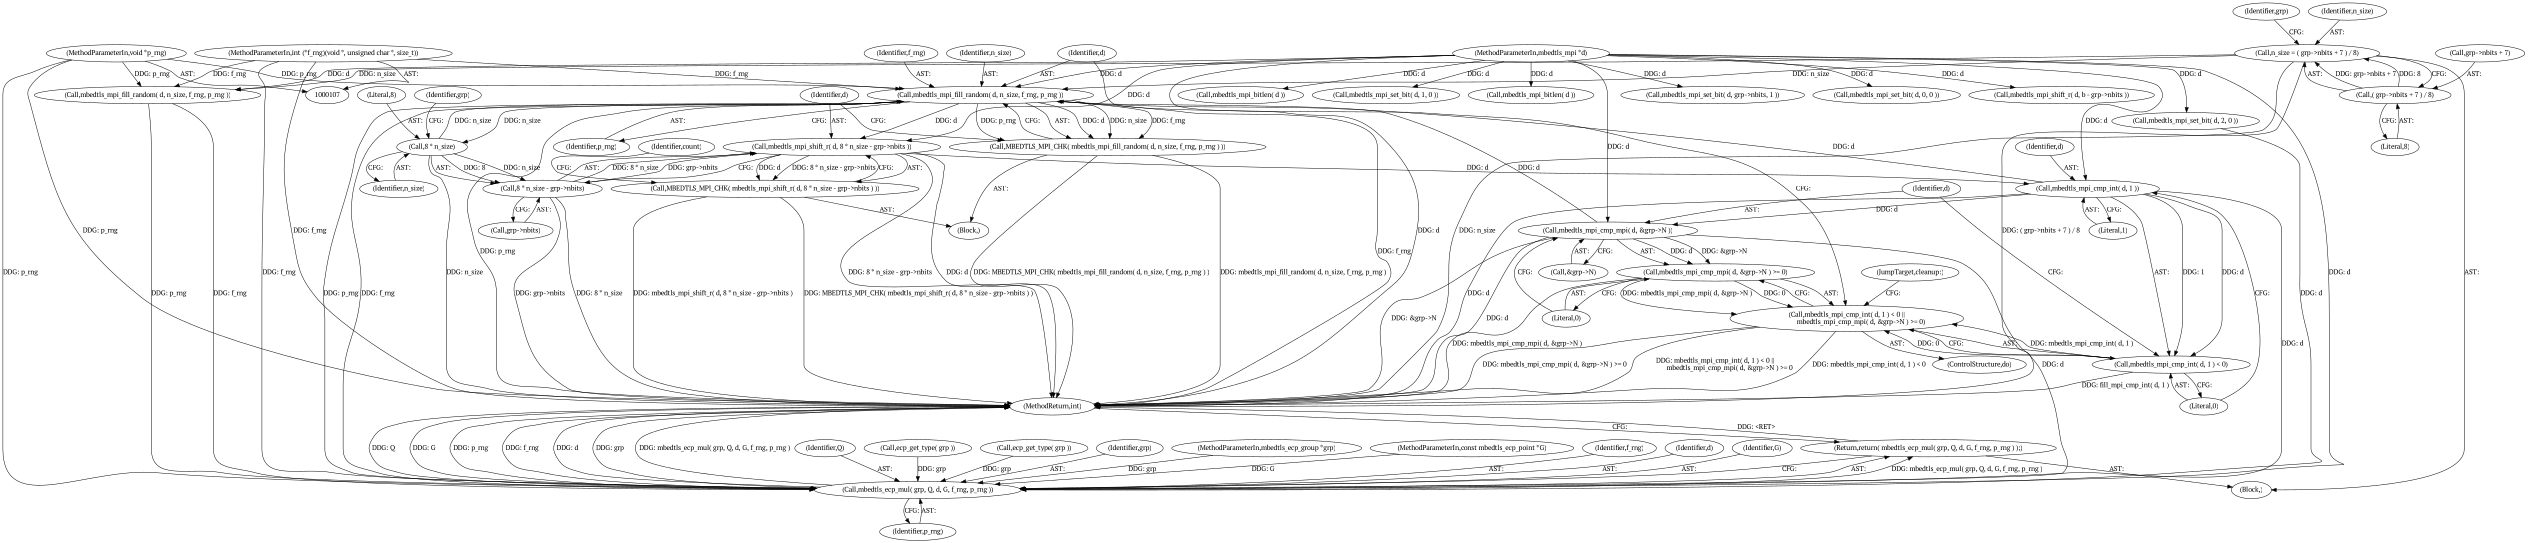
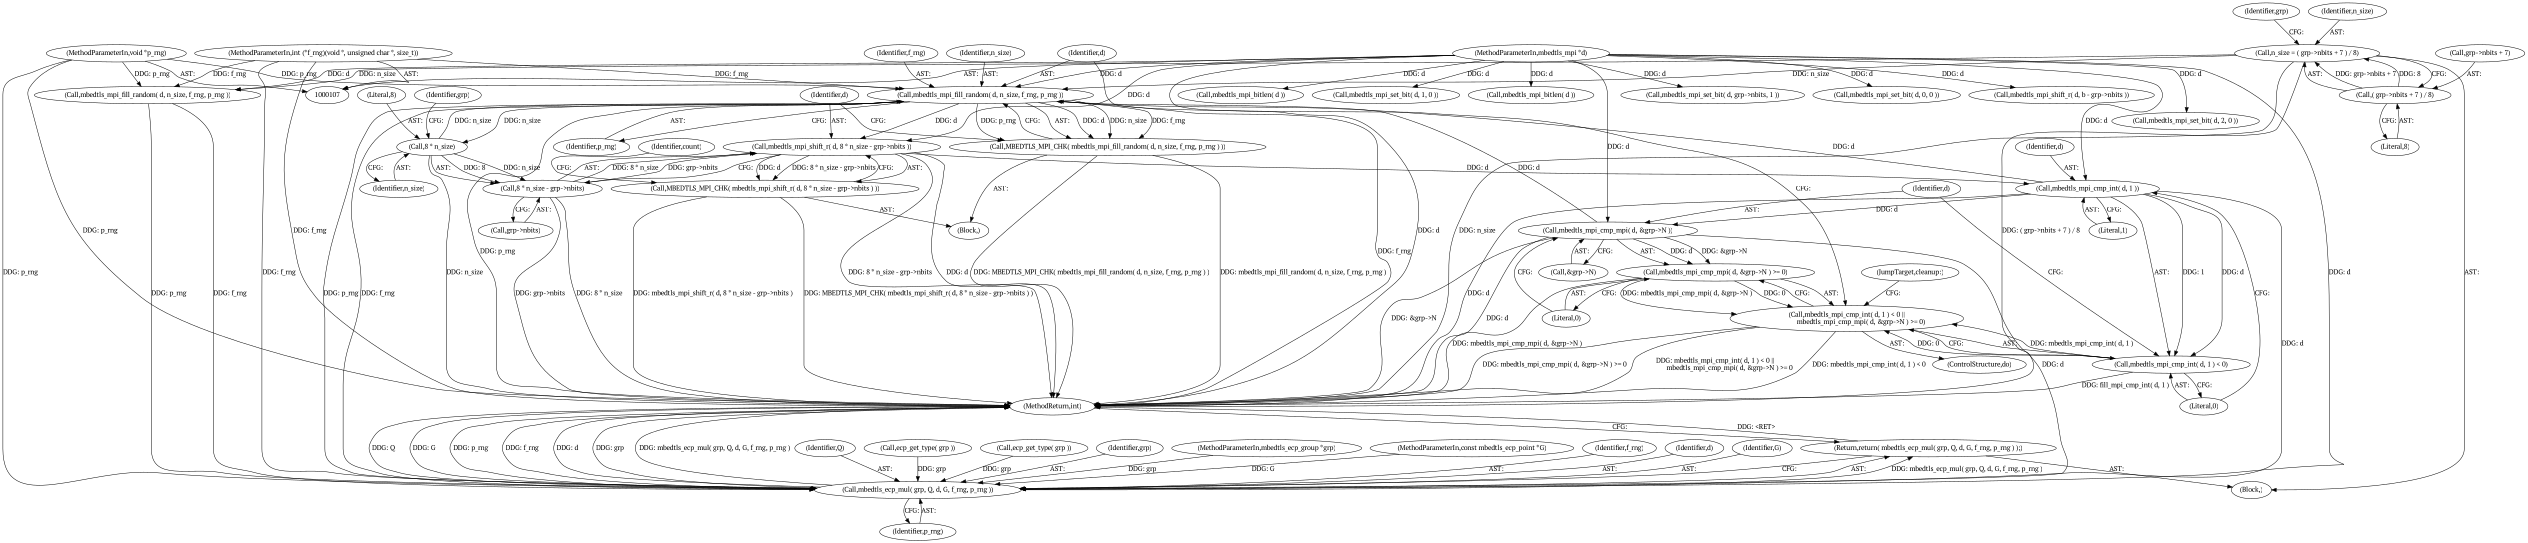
none -> (901, 80)
(2165, 473) -> none
